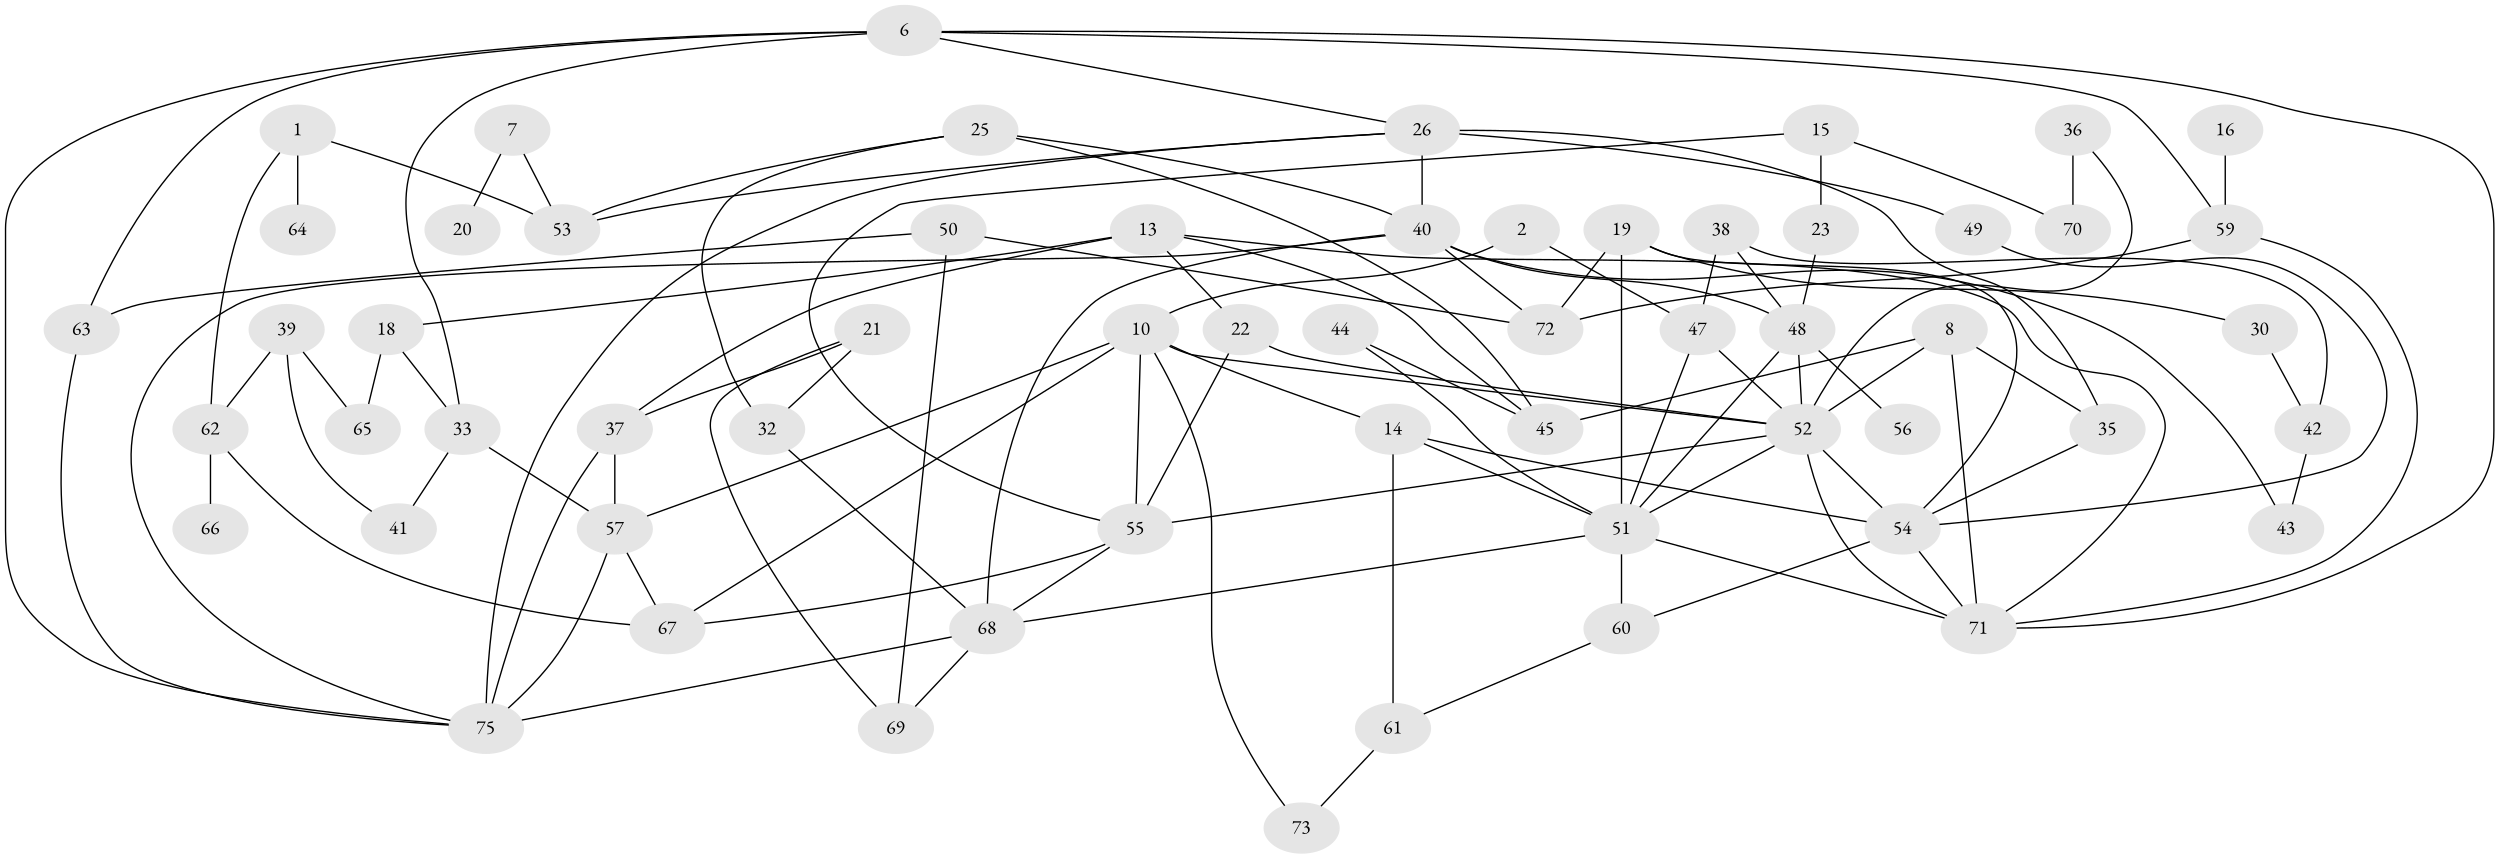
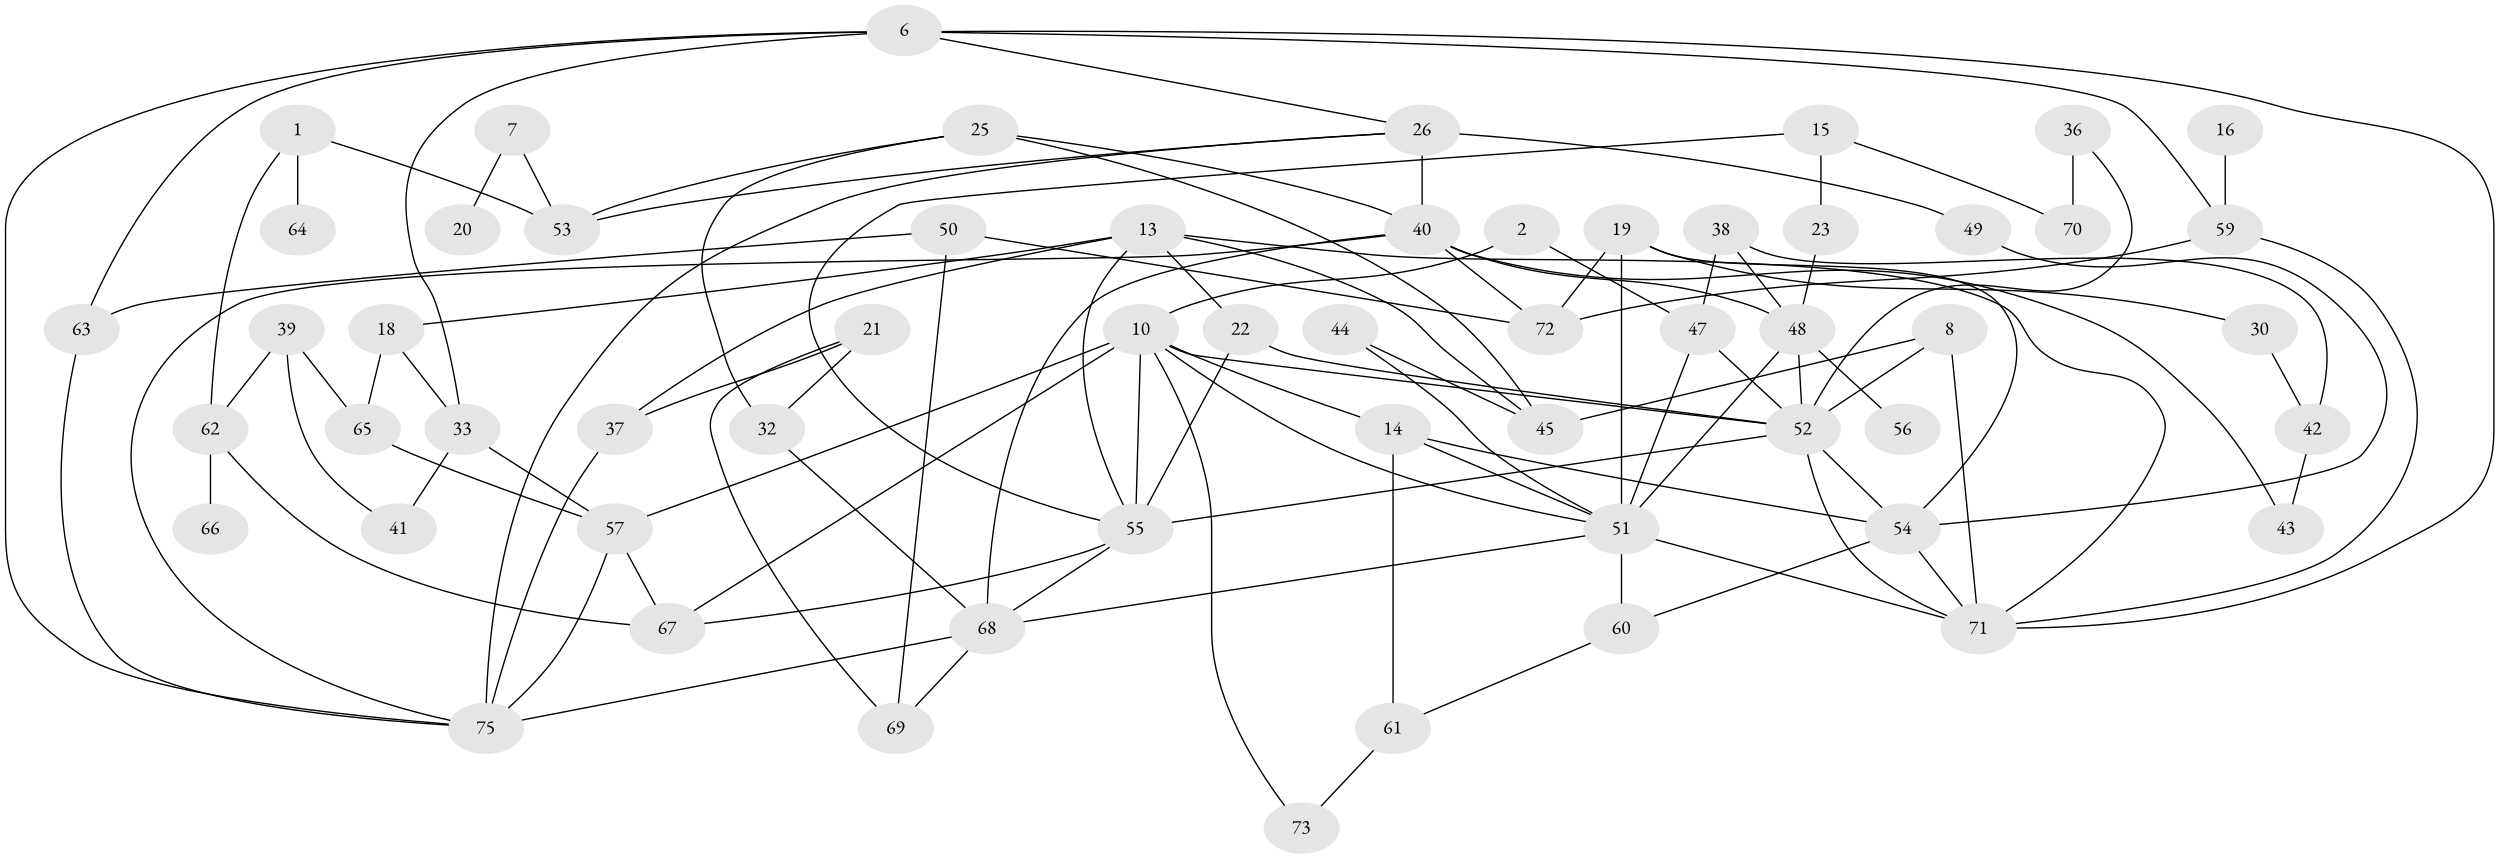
none -> (1085, 382)
(2108, 429) -> none
(615, 479) -> (486, 483)
(1712, 479) -> (1364, 462)
